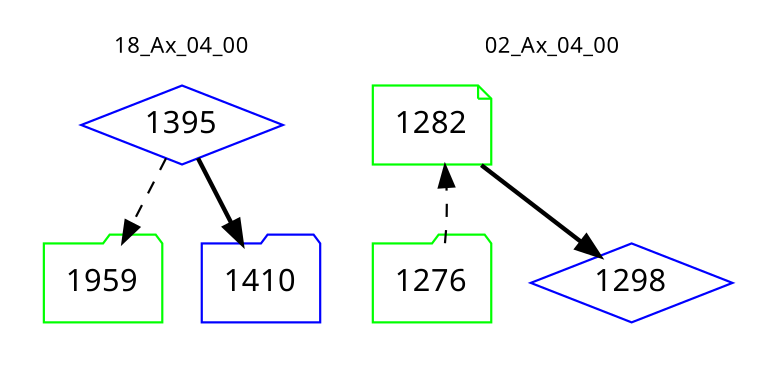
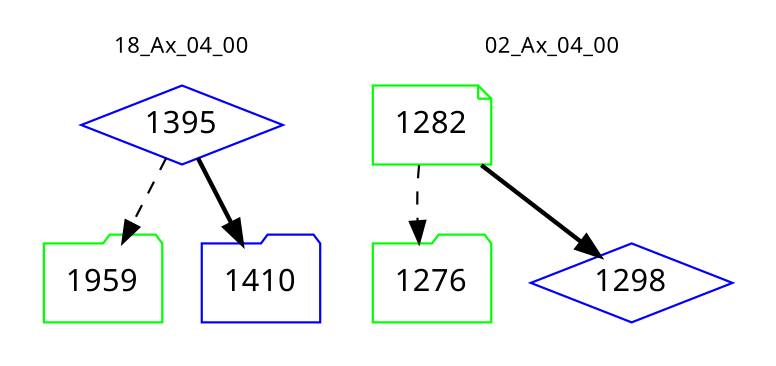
(447, 215) -> (417, 193)
